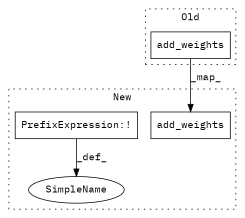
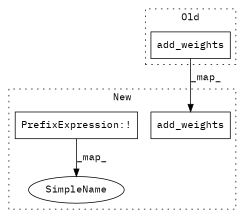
(92, 158) -> (92, 158)
